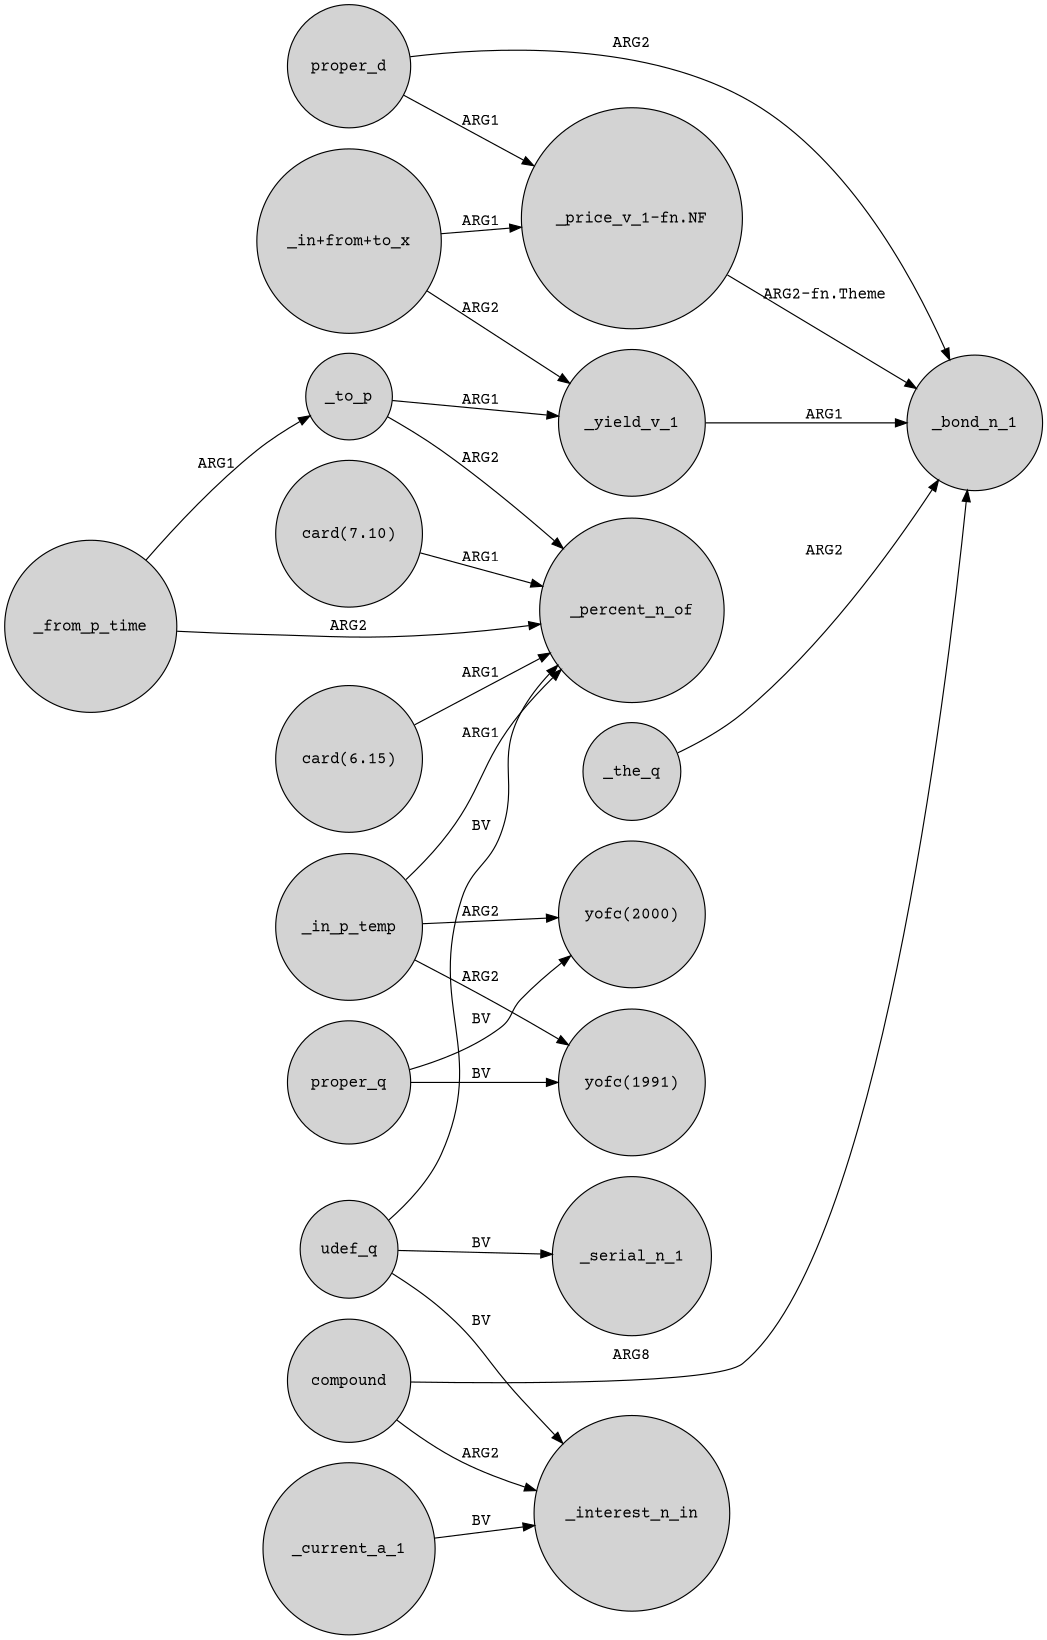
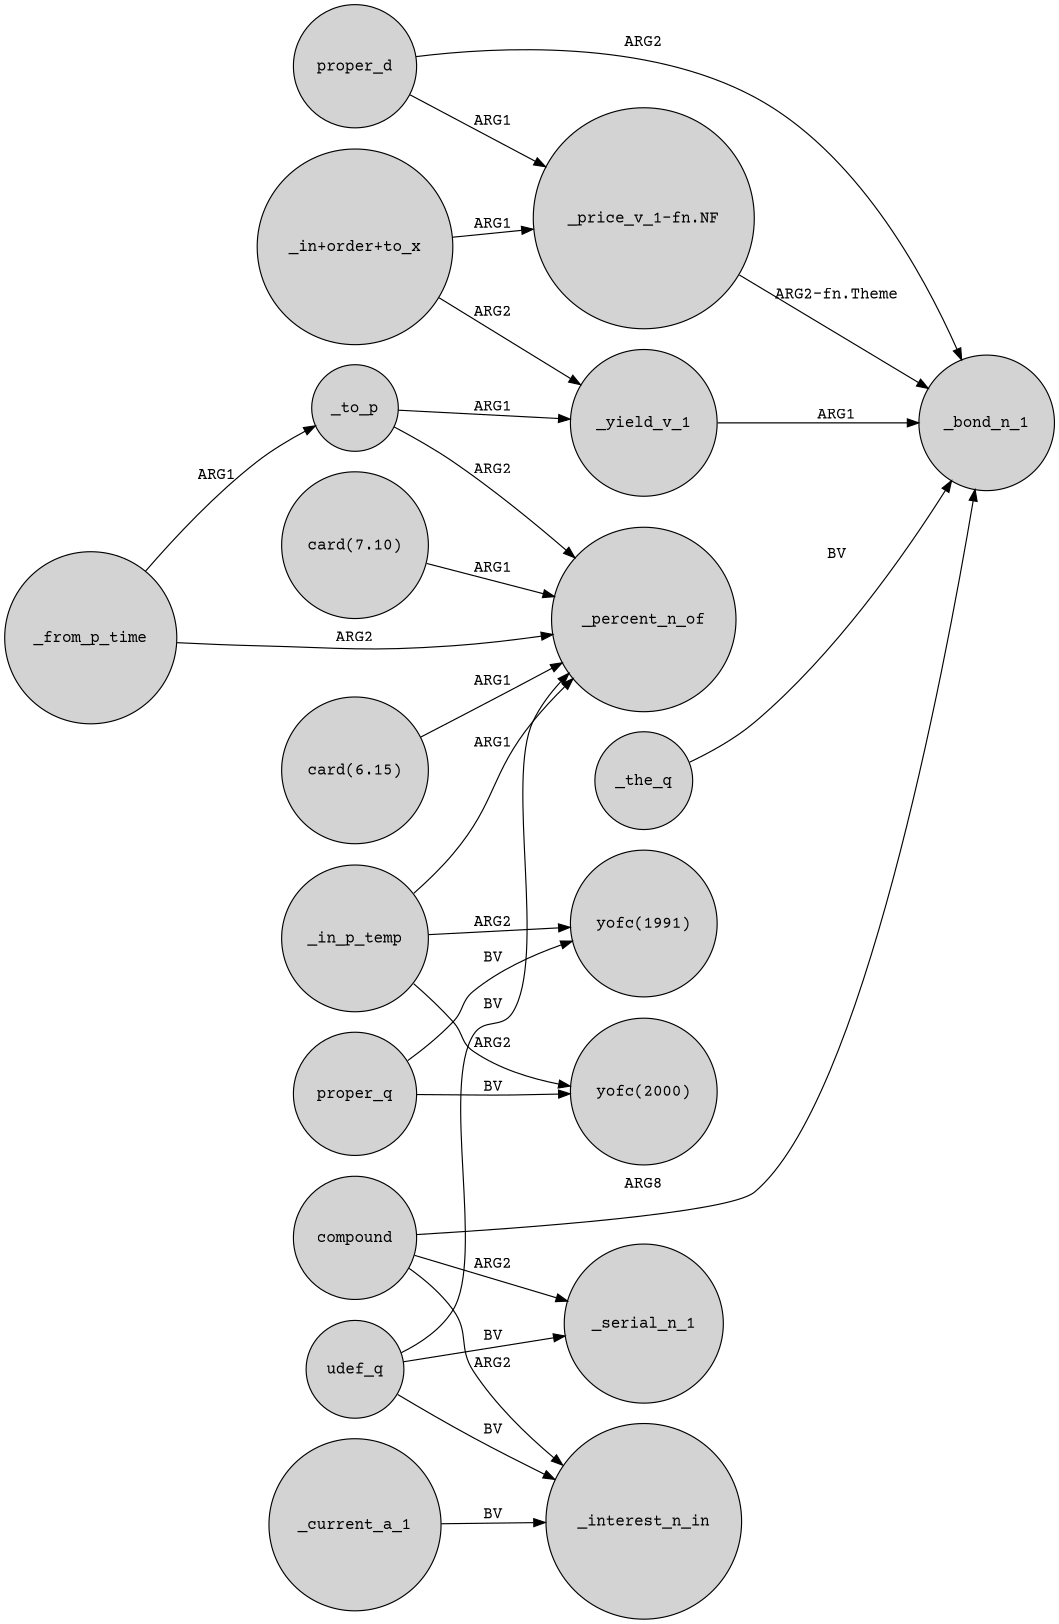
(349, 241) -> (355, 247)
(825, 550) -> (837, 554)
none -> (485, 1277)
